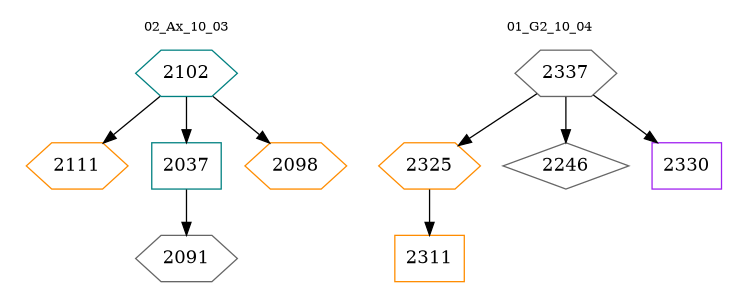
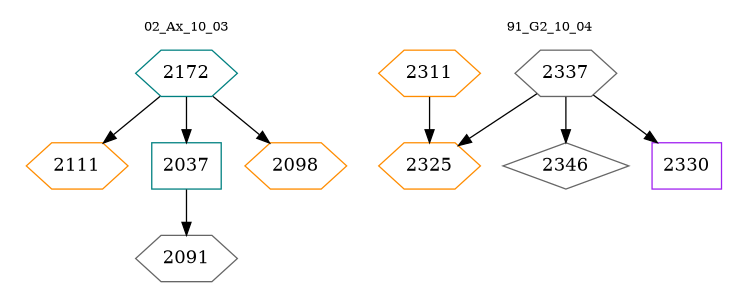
(550, 28) -> (550, 28)
(186, 73) -> (186, 73)
(566, 166) -> (566, 166)
(430, 206) -> (430, 113)
(430, 259) -> (430, 73)
